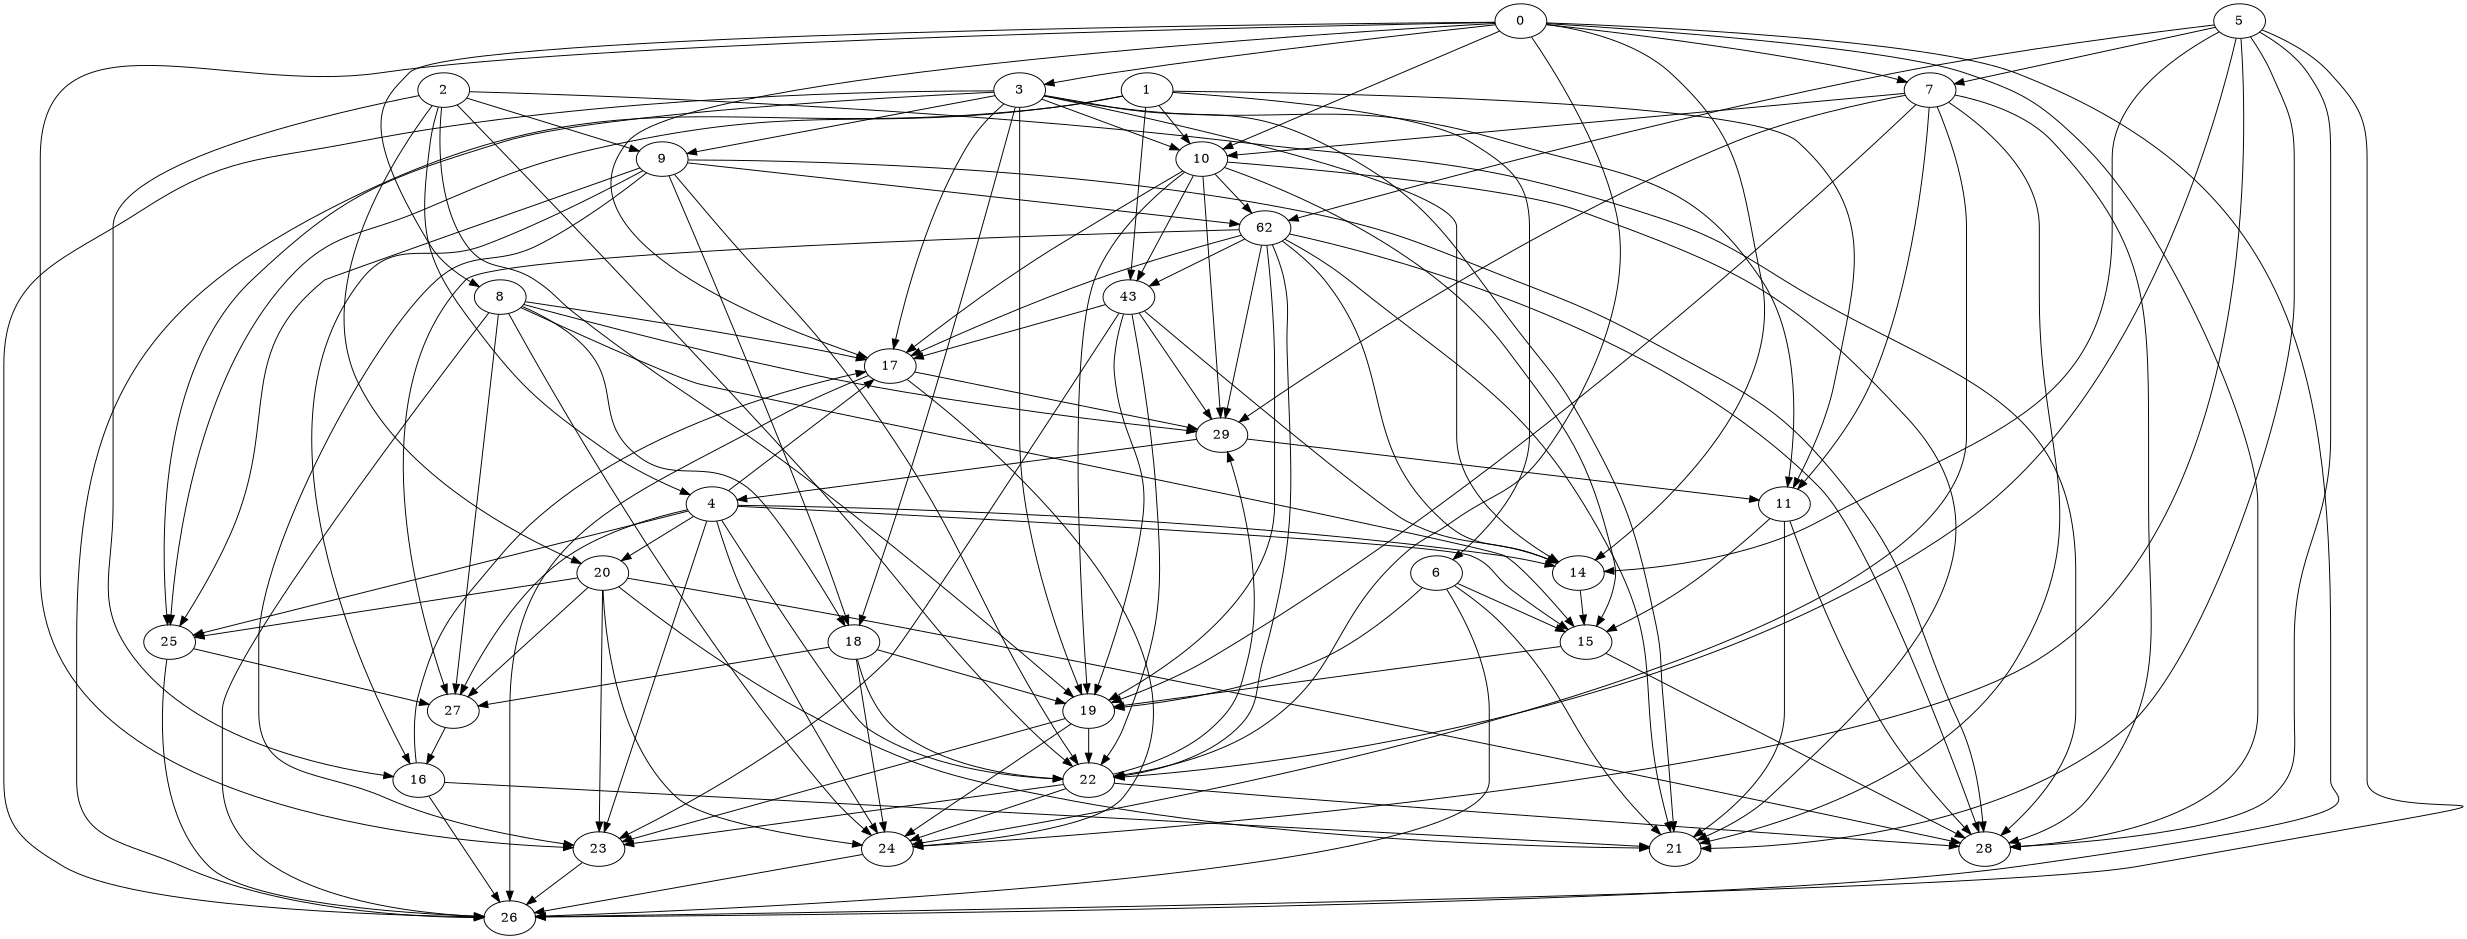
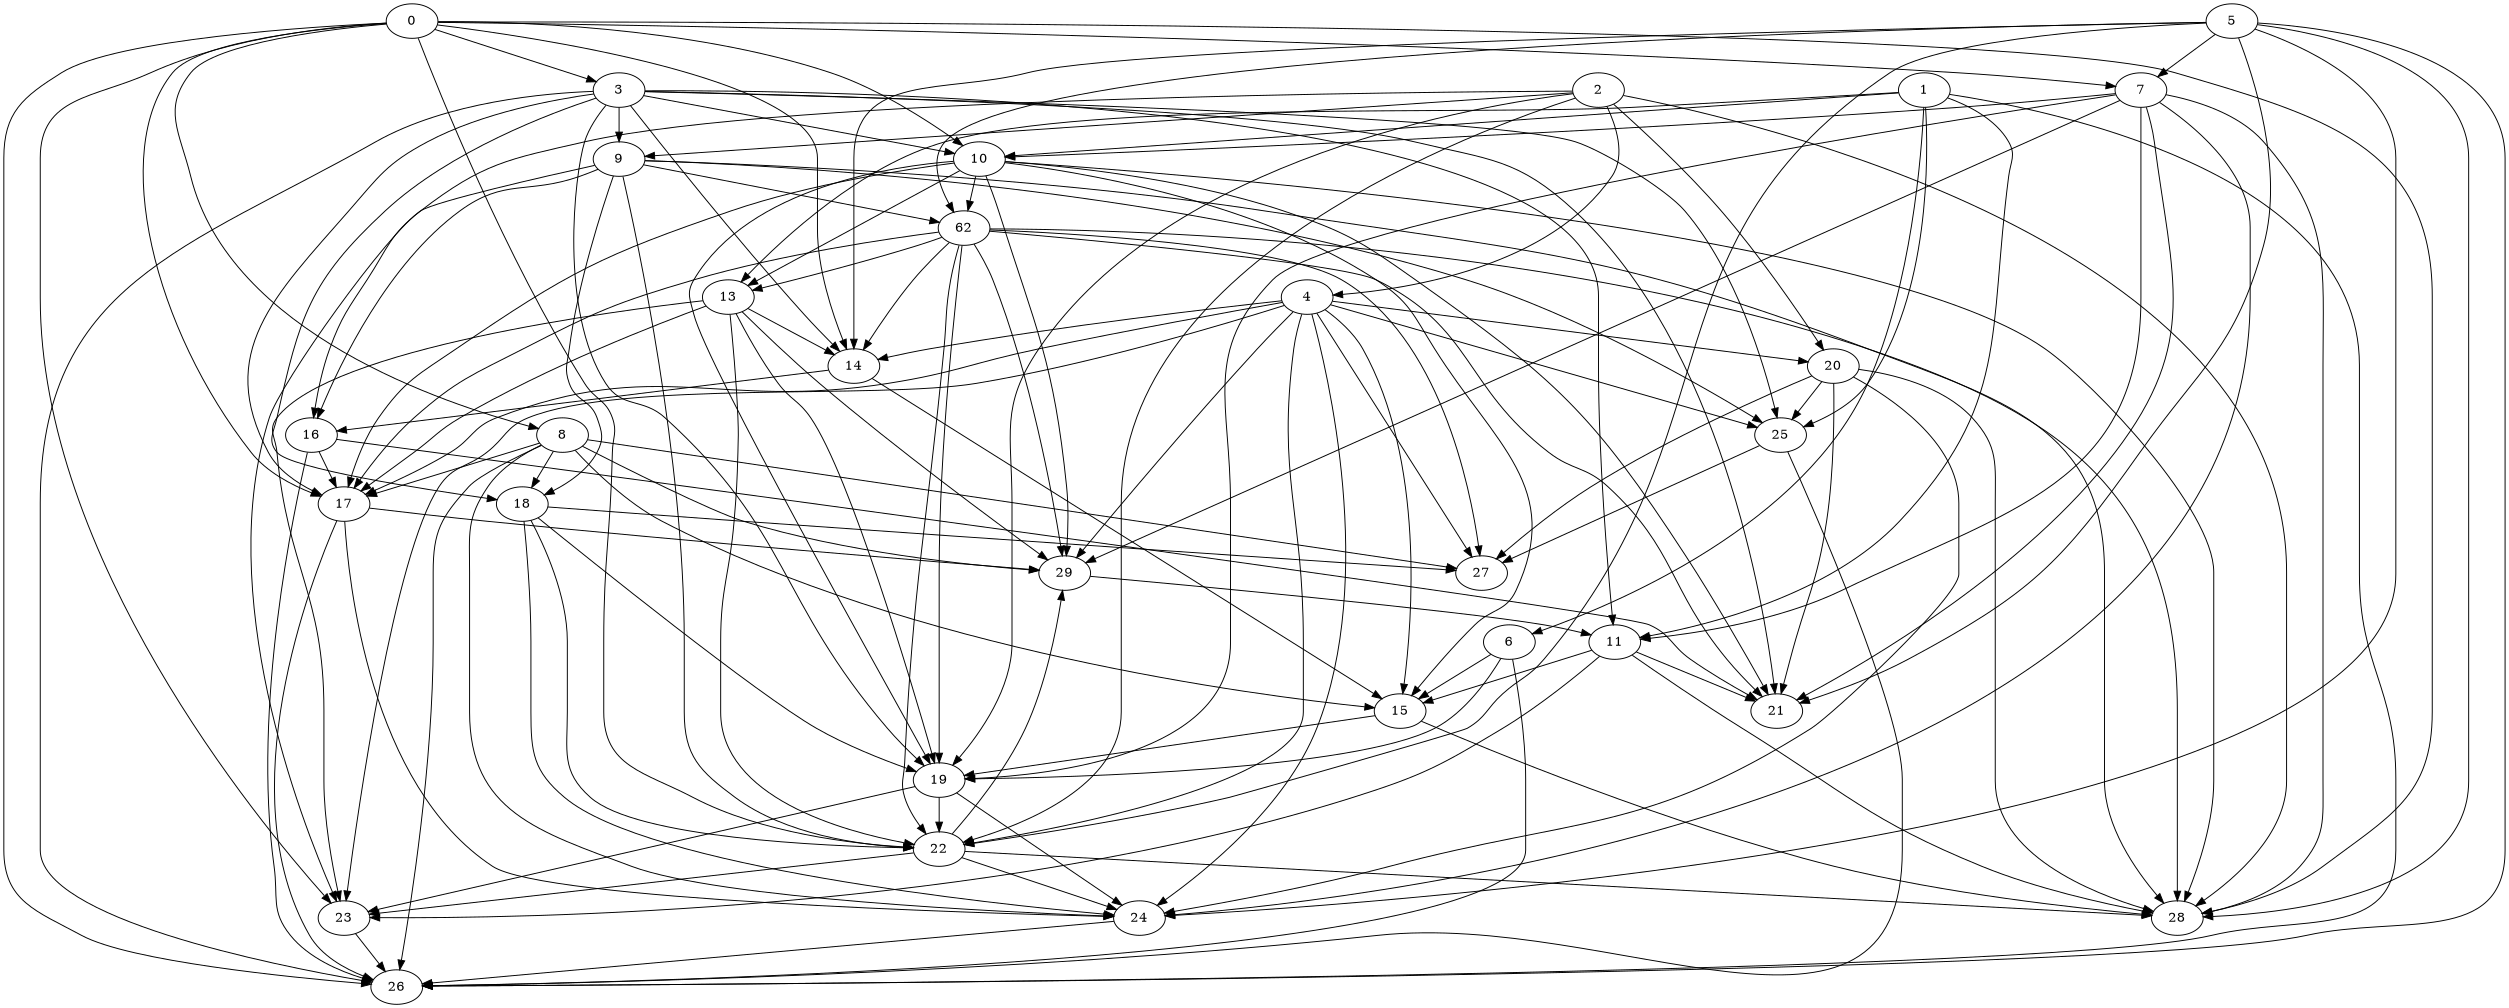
none -> (1833, 270)
(1129, 297) -> (728, 297)
(972, 469) -> (1186, 429)
(1557, 694) -> none
(601, 706) -> (1044, 868)
(438, 741) -> (588, 400)
